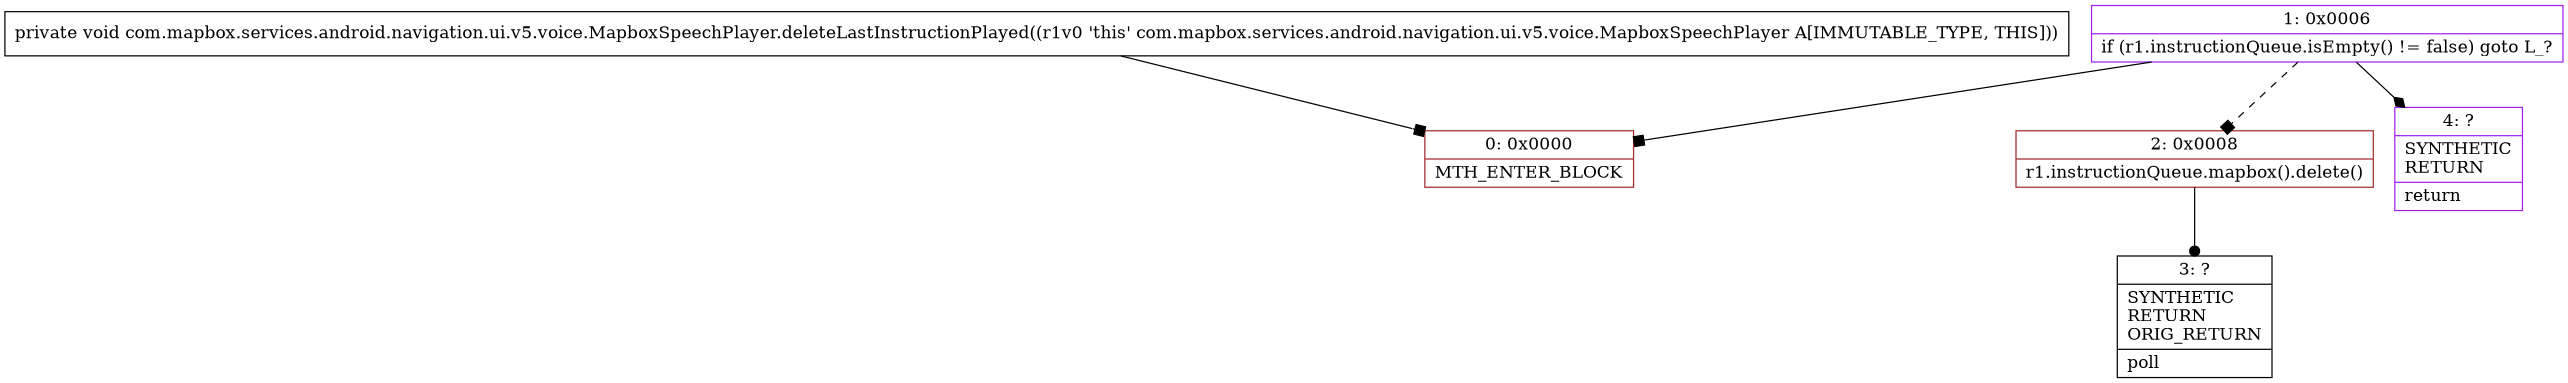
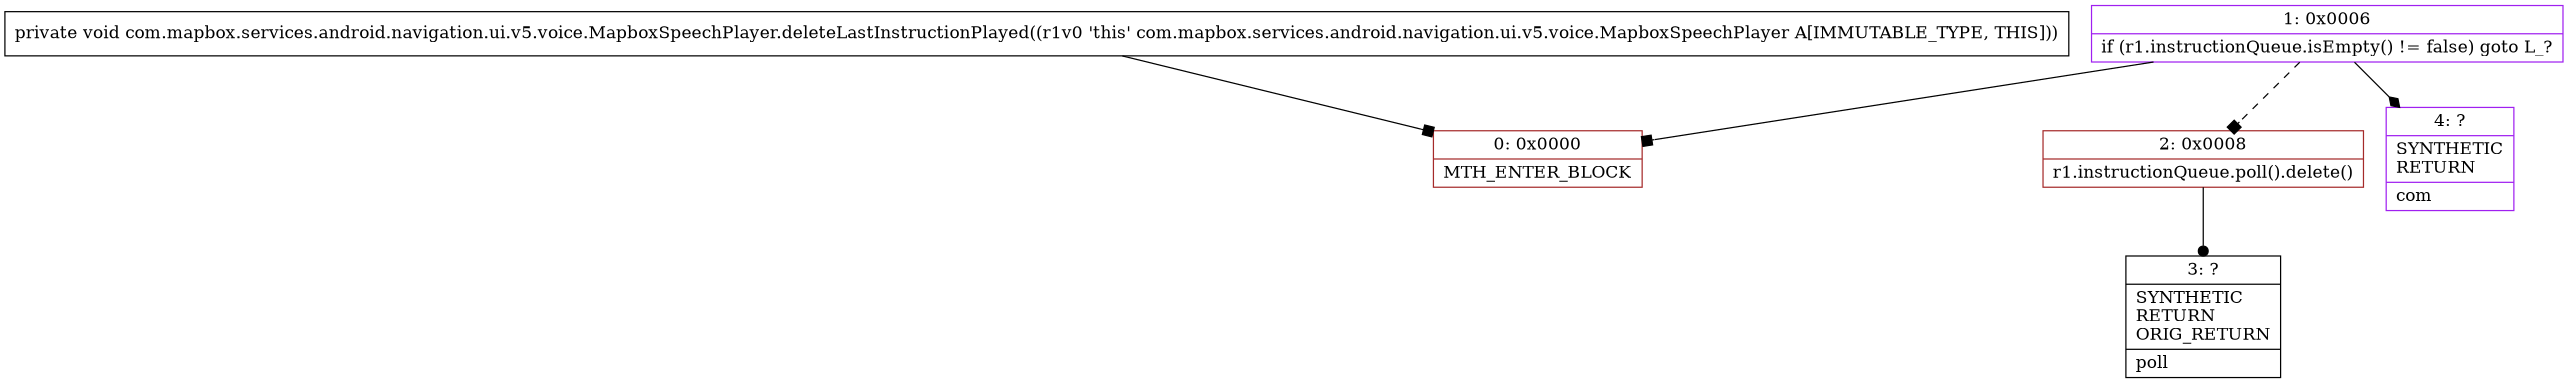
(2195, 173) -> (2203, 173)
(2433, 196) -> (2414, 196)
